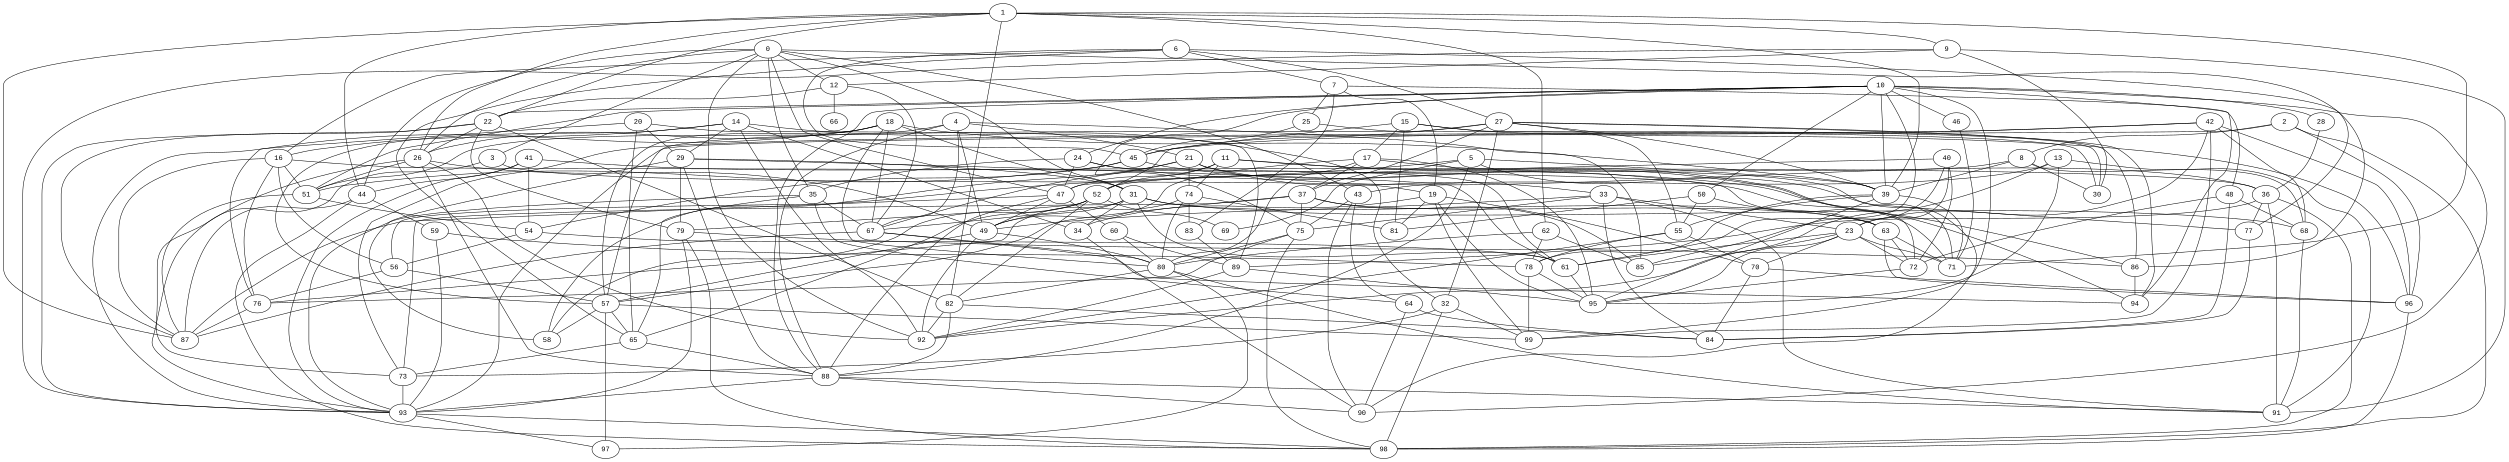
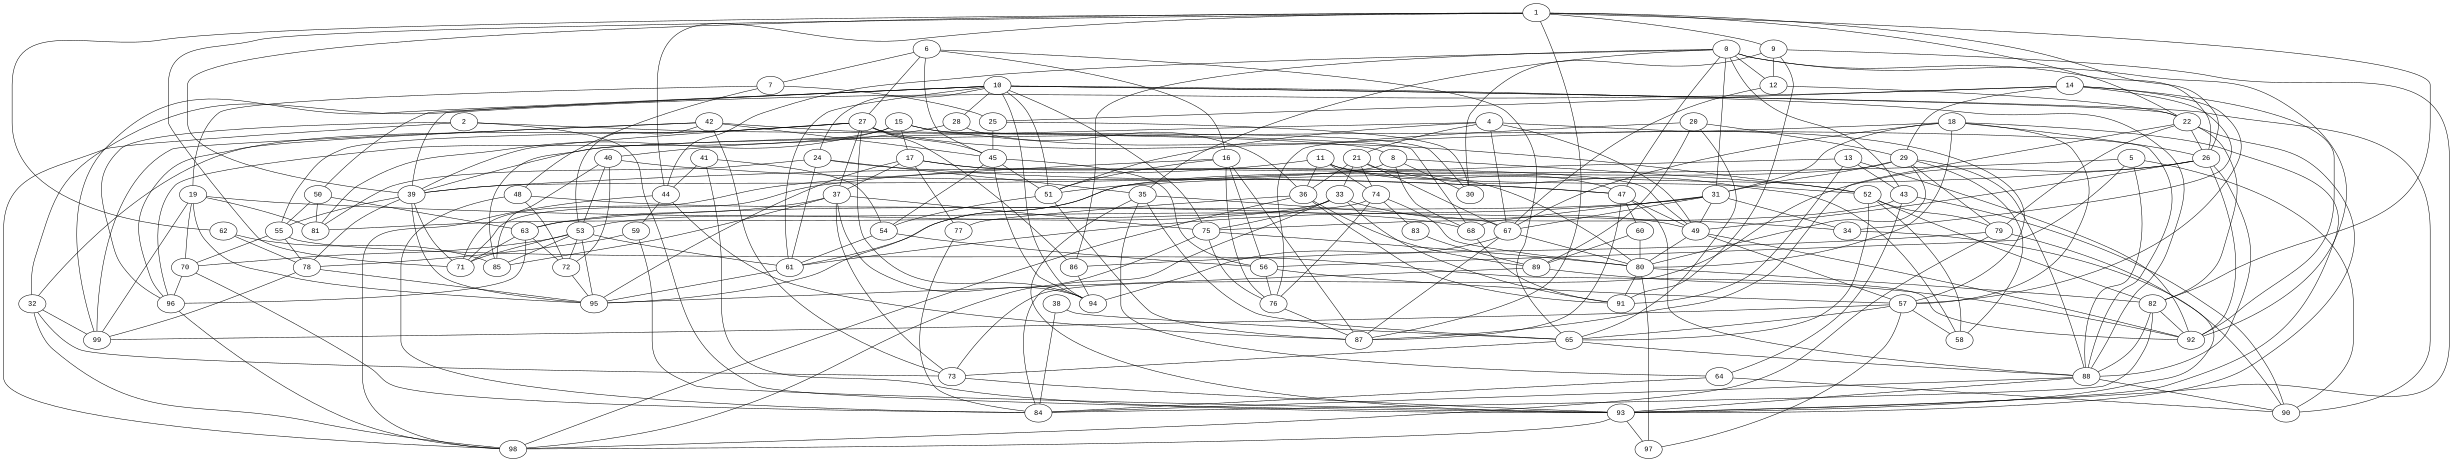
(1843, 67) -> none
(834, 122) -> none
(1956, 122) -> none
(507, 137) -> (1531, 104)
none -> (783, 143)
(1303, 153) -> none
(492, 158) -> none
(1337, 169) -> none
(1733, 188) -> (559, 171)
none -> (1167, 191)
(1225, 231) -> none
(1849, 231) -> (580, 231)
(1389, 242) -> (1833, 221)
(989, 248) -> (917, 287)
none -> (1057, 304)
(1551, 395) -> (1562, 395)
